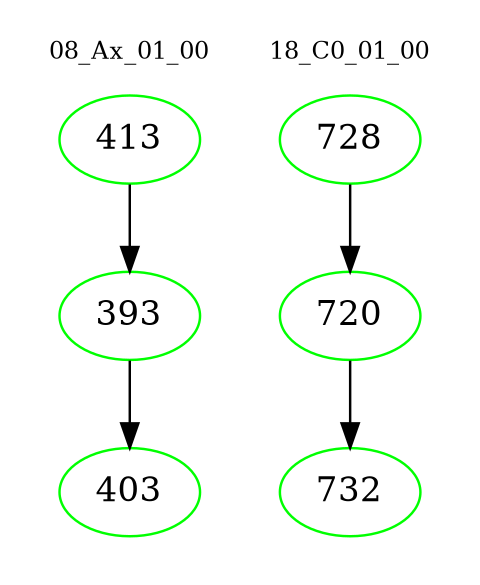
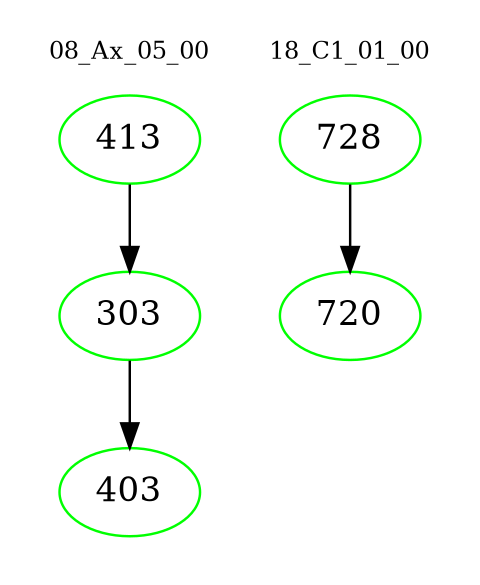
(130, 53) -> (130, 53)
(350, 53) -> (350, 53)
(130, 316) -> (130, 316)
(350, 492) -> none
